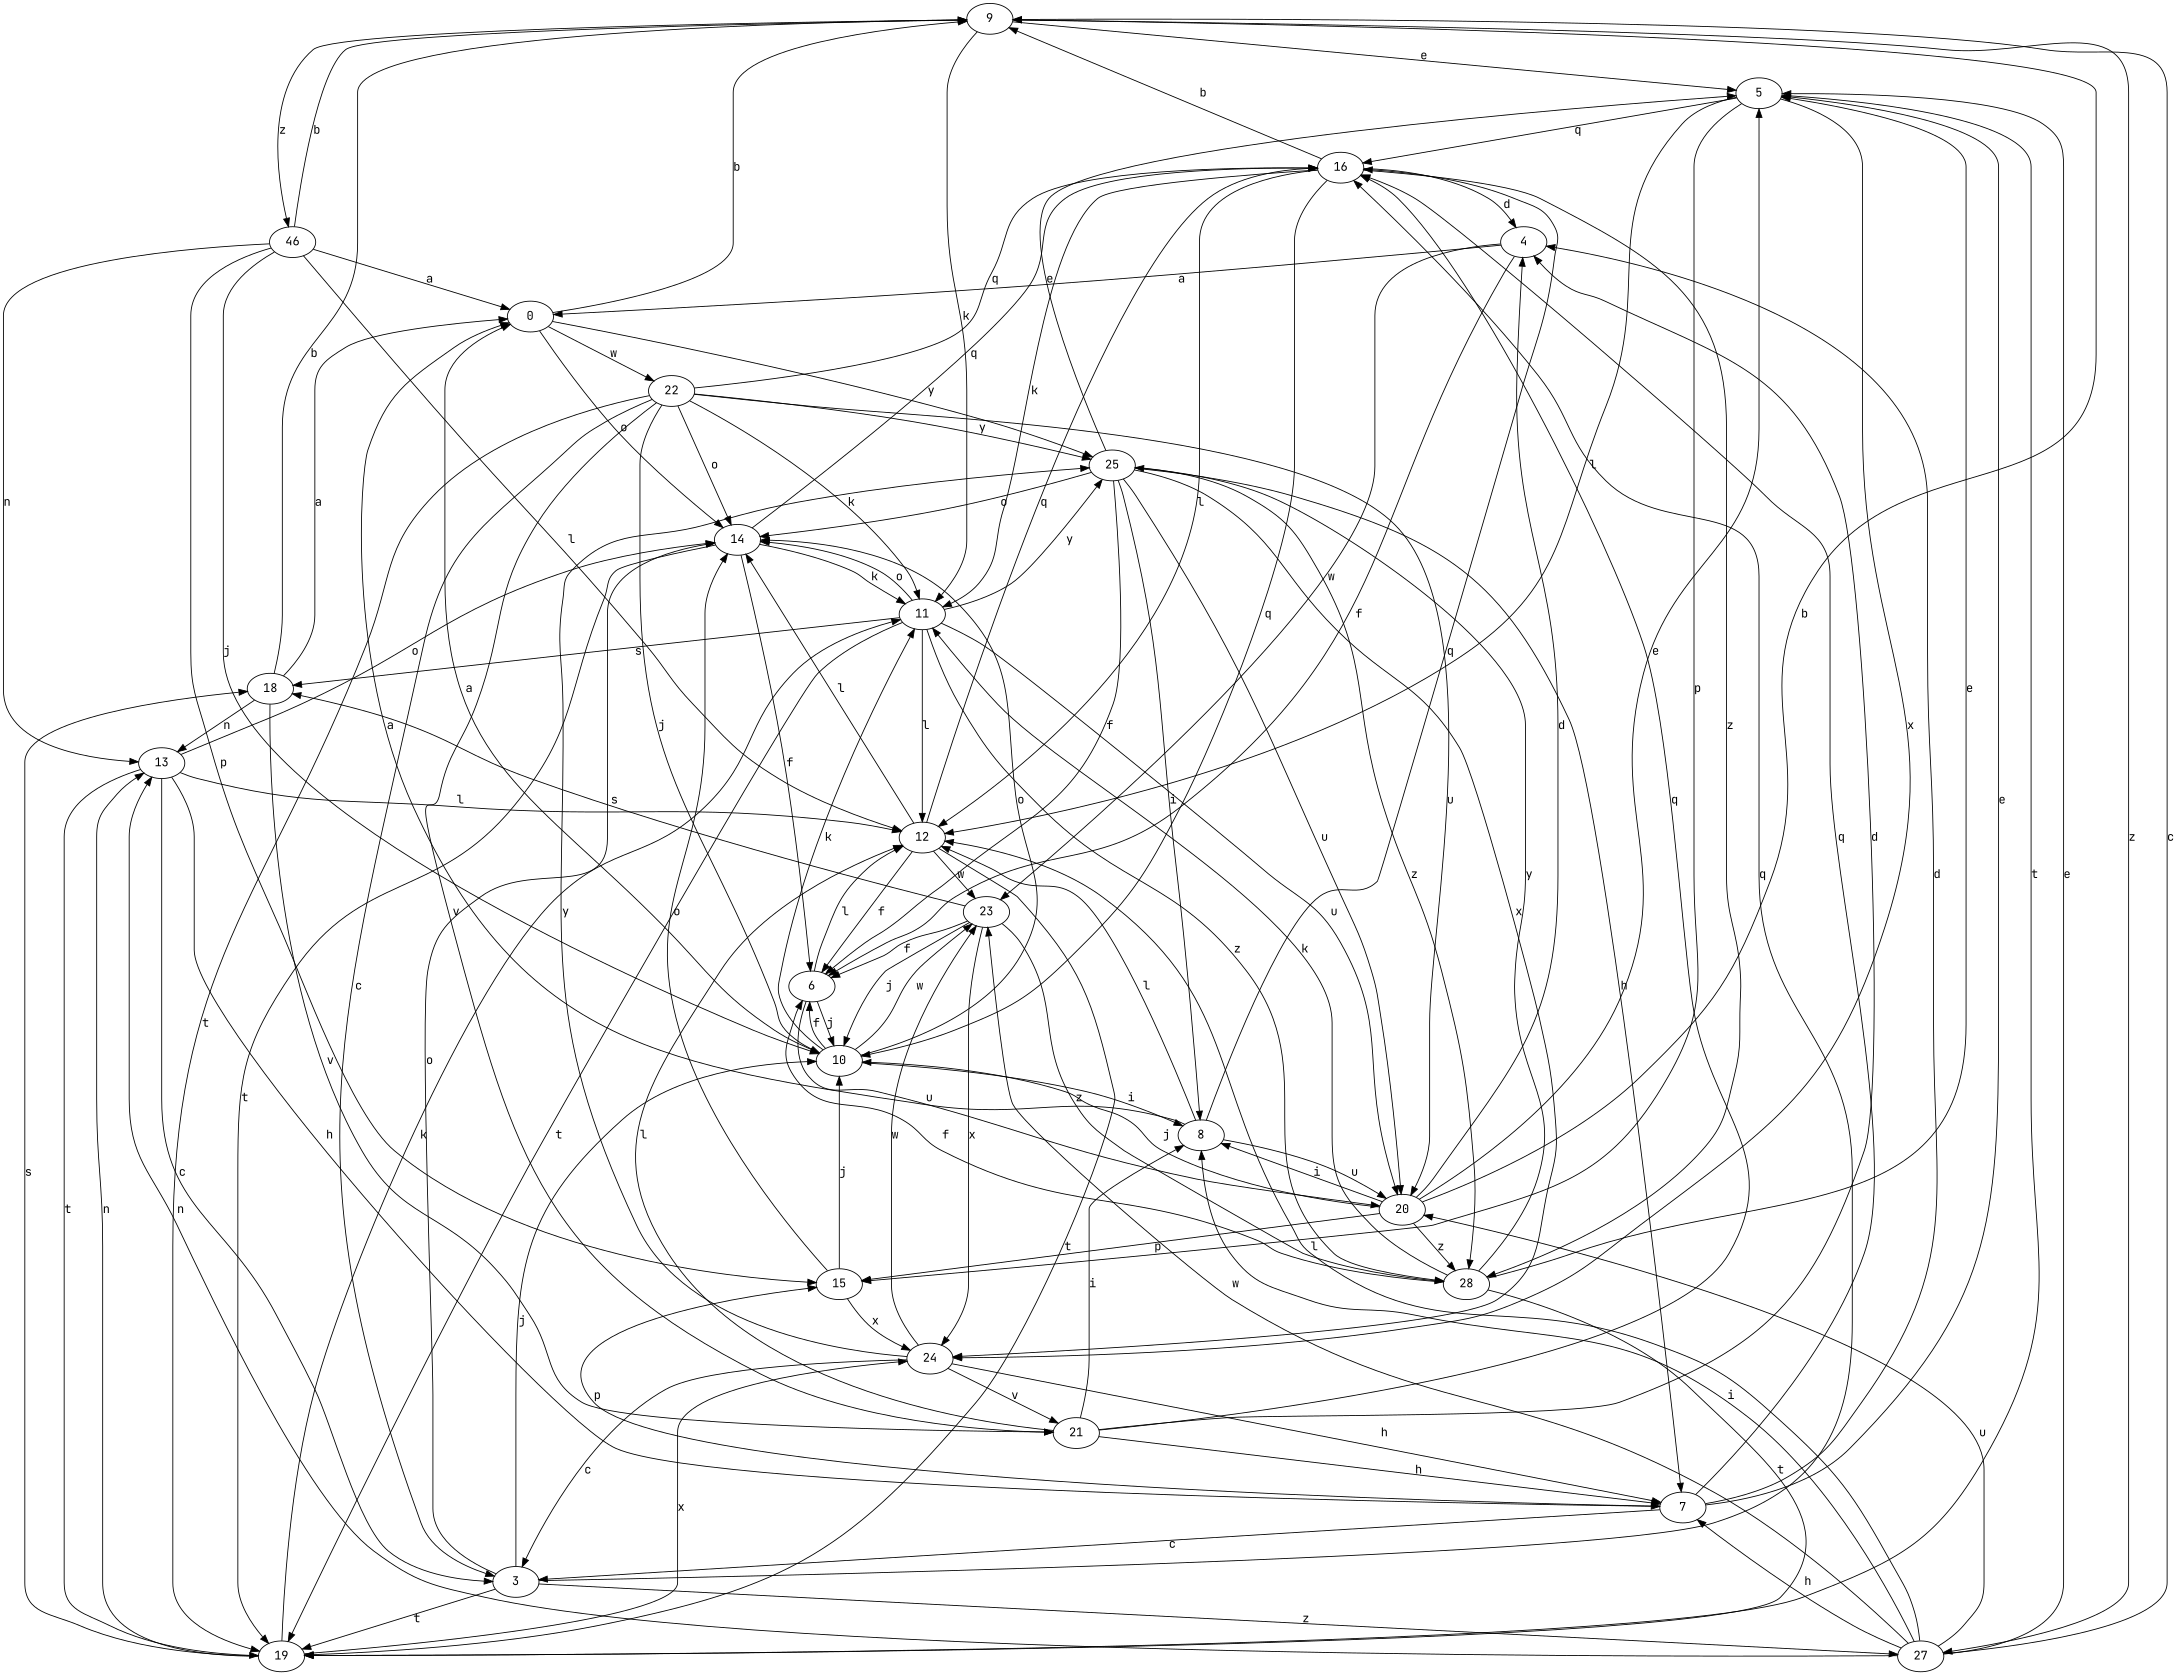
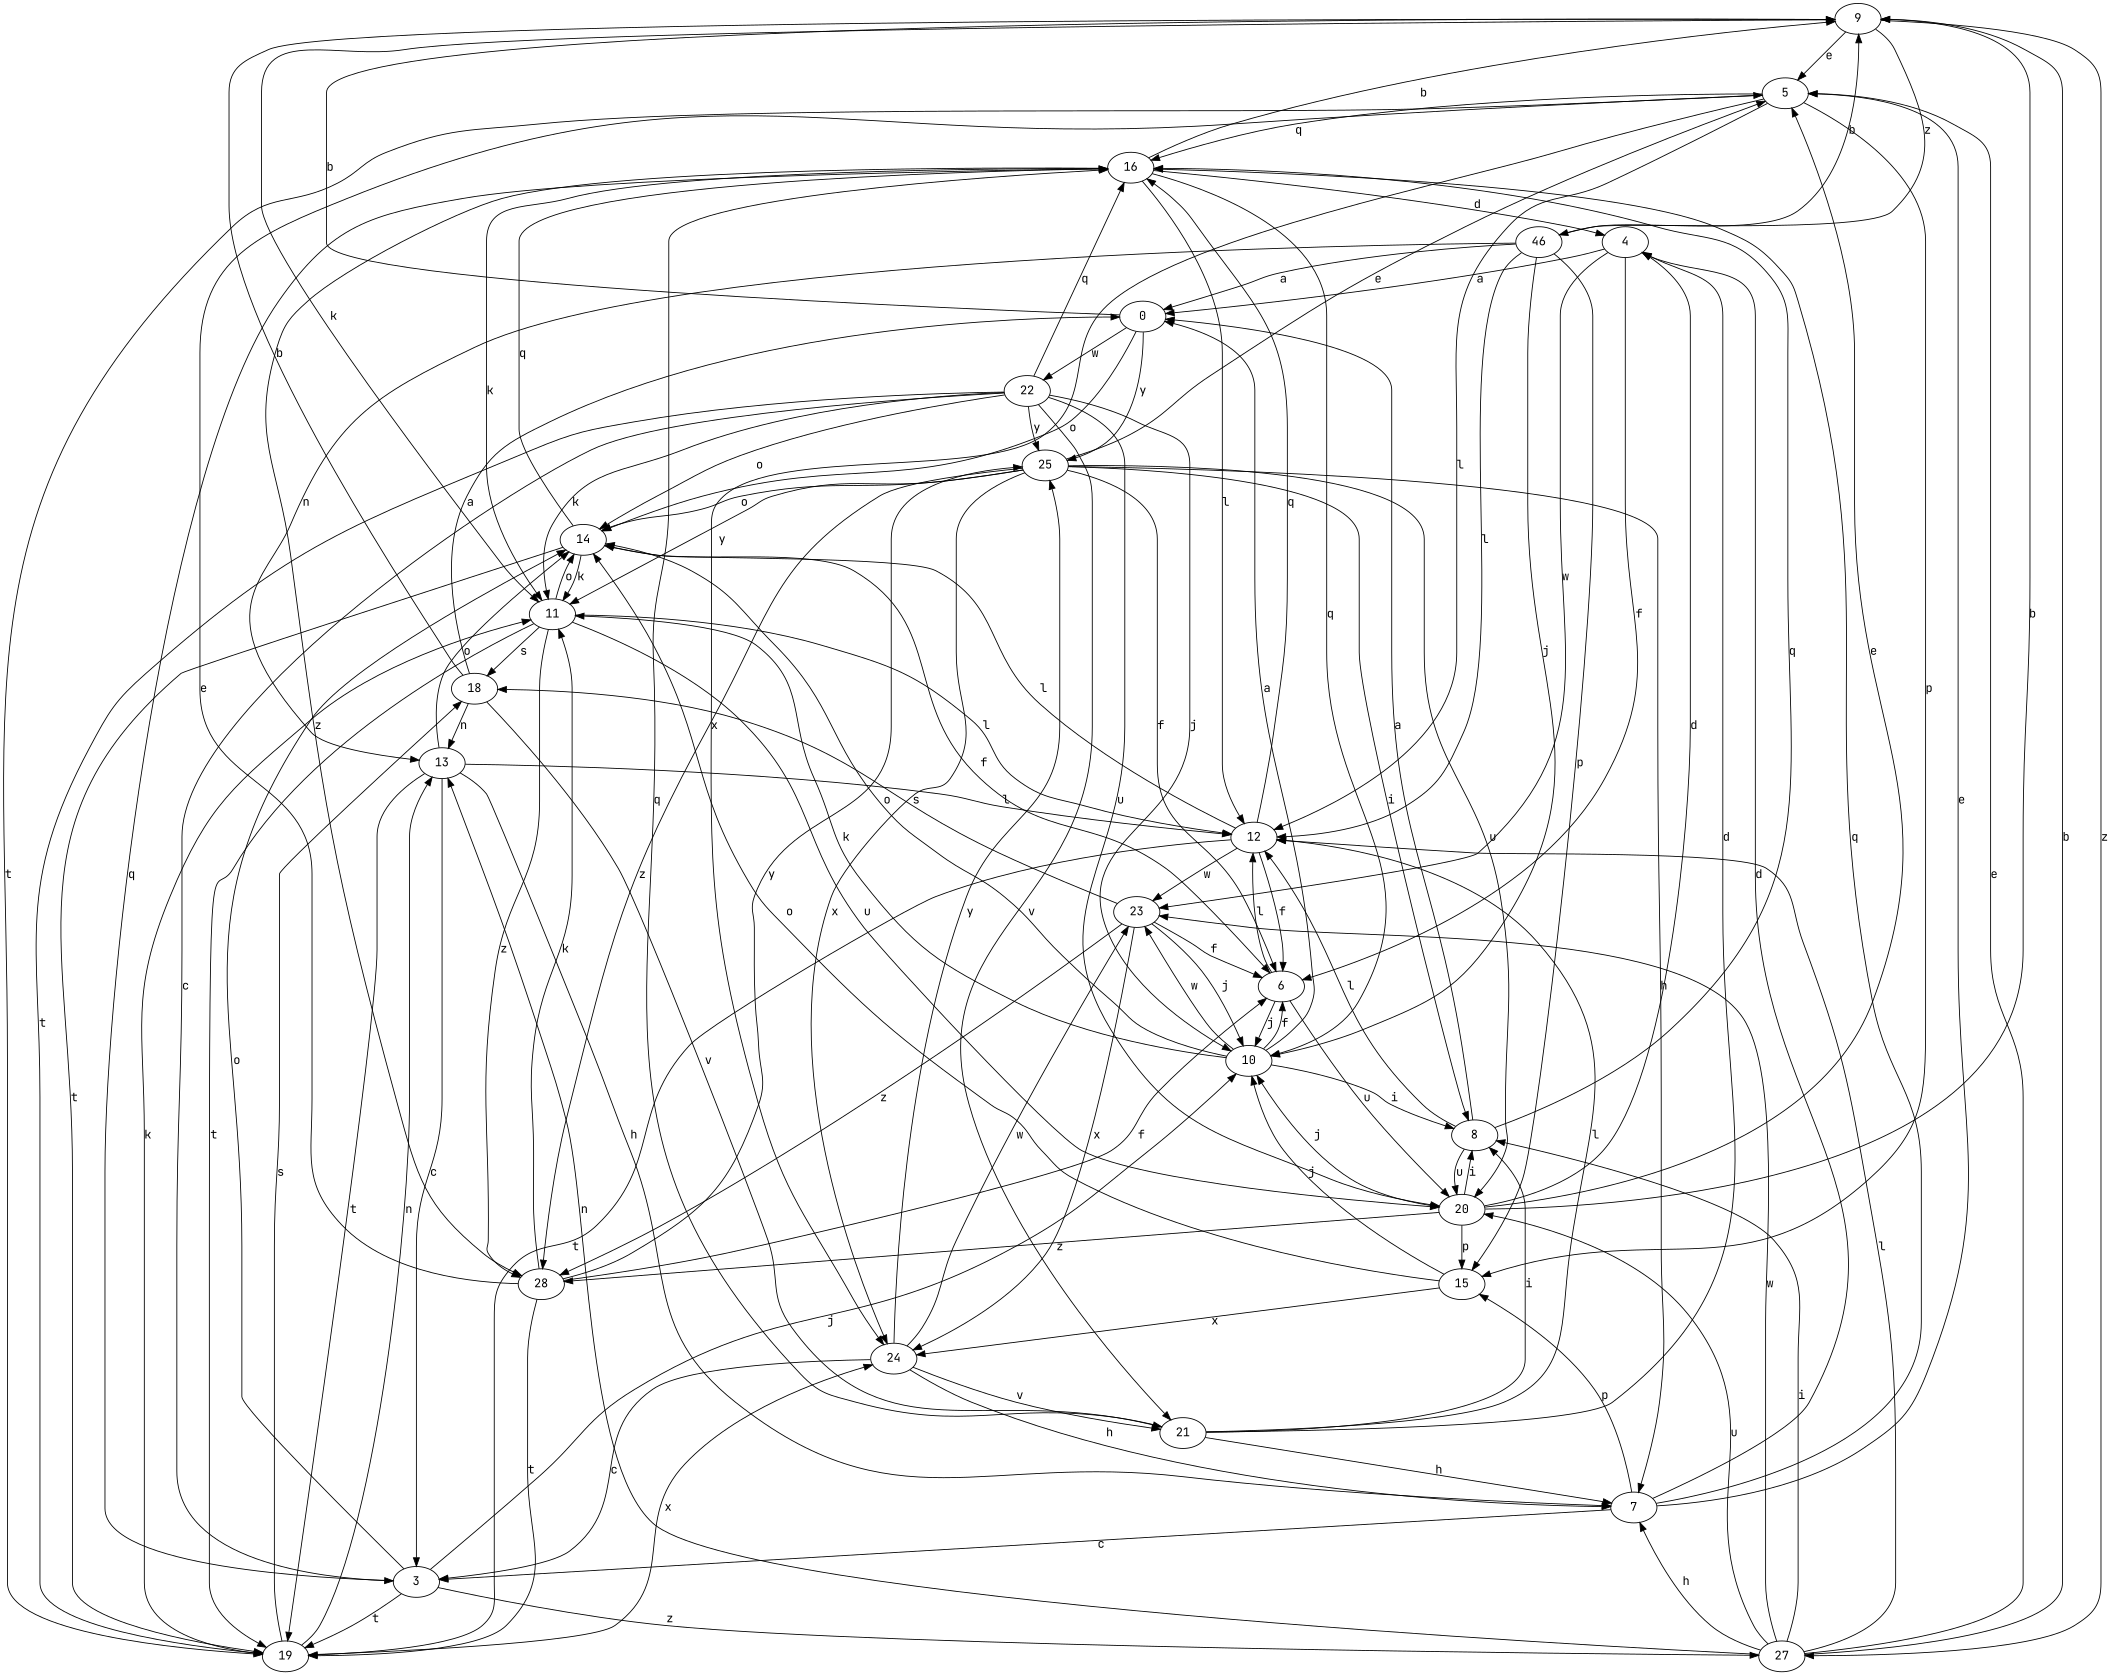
(1032, 564) -> (765, 499)
(2171, 838) -> (2066, 838)
